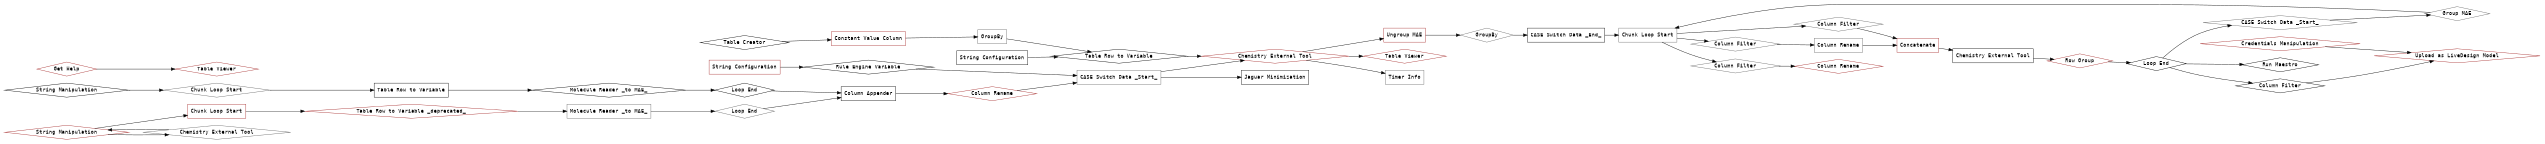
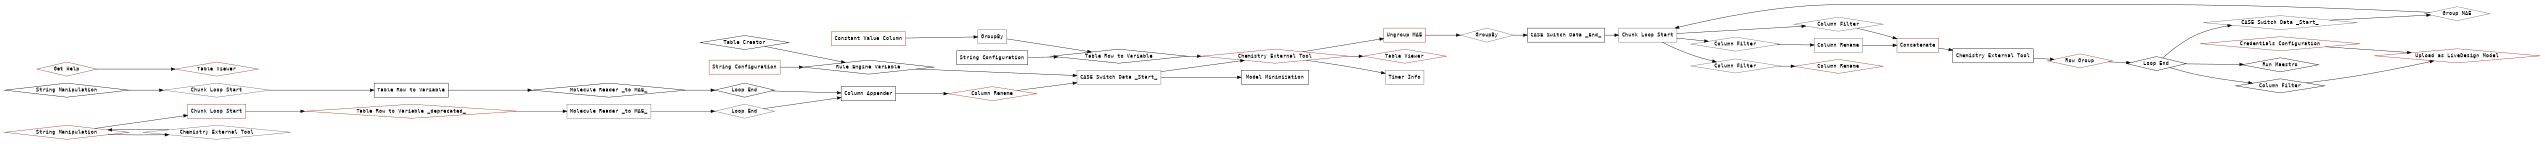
(804, 41) -> (803, 54)
(2280, 44) -> (2280, 44)
(1275, 77) -> (1275, 77)
